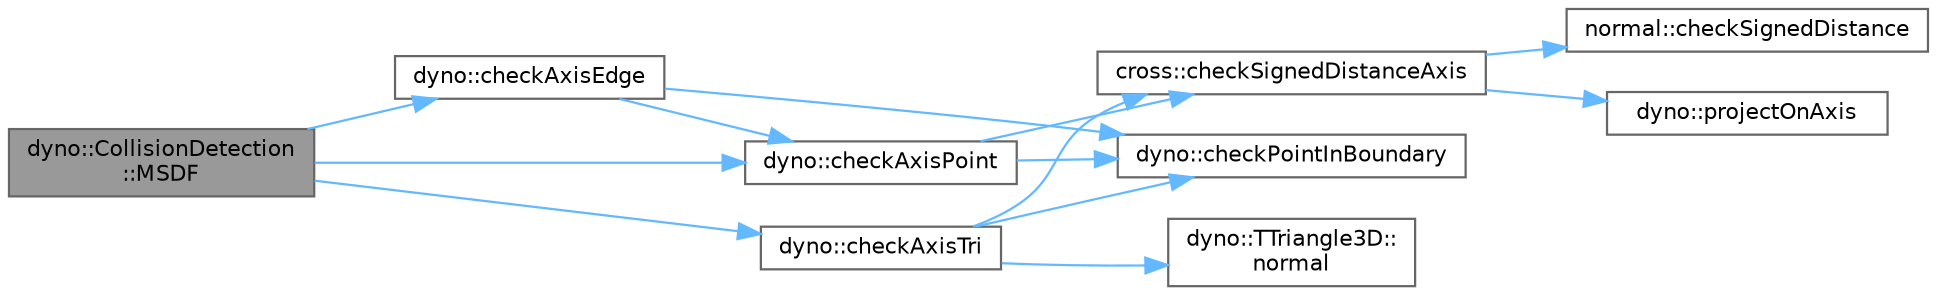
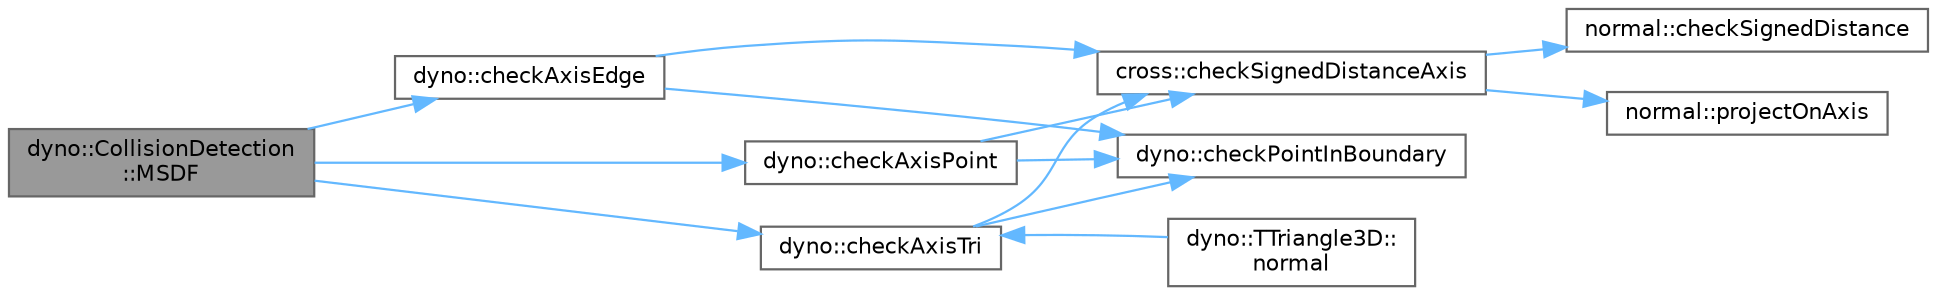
(1747, 113) -> (1747, 113)
(694, 117) -> (865, 41)
(1073, 265) -> (1096, 235)
